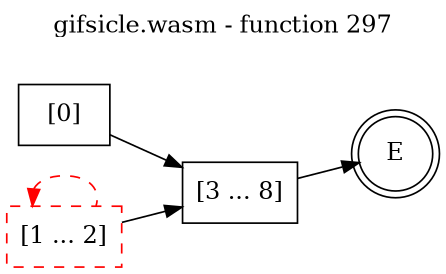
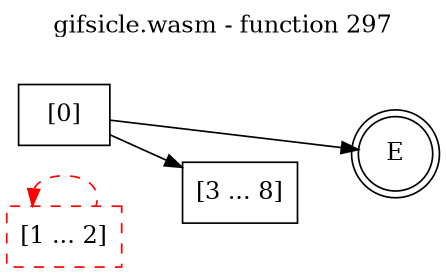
(320, 173) -> (226, 134)
(144, 217) -> none
